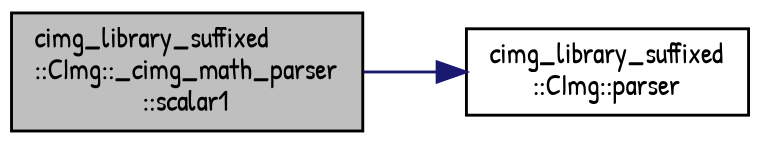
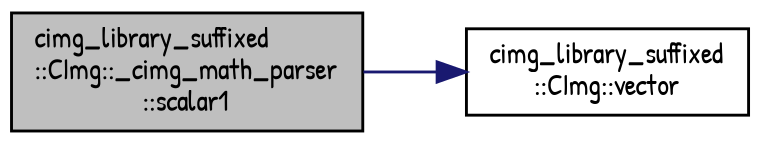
(608, 72) -> (608, 72)
